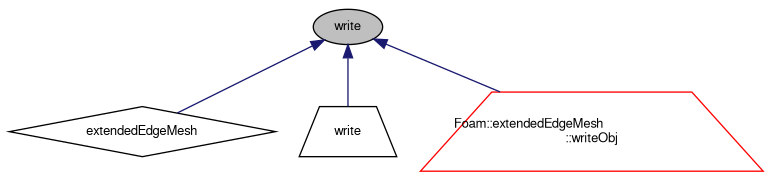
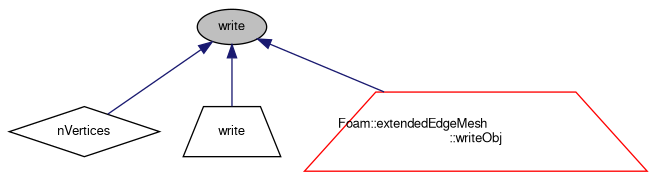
(142, 132) -> (84, 132)
